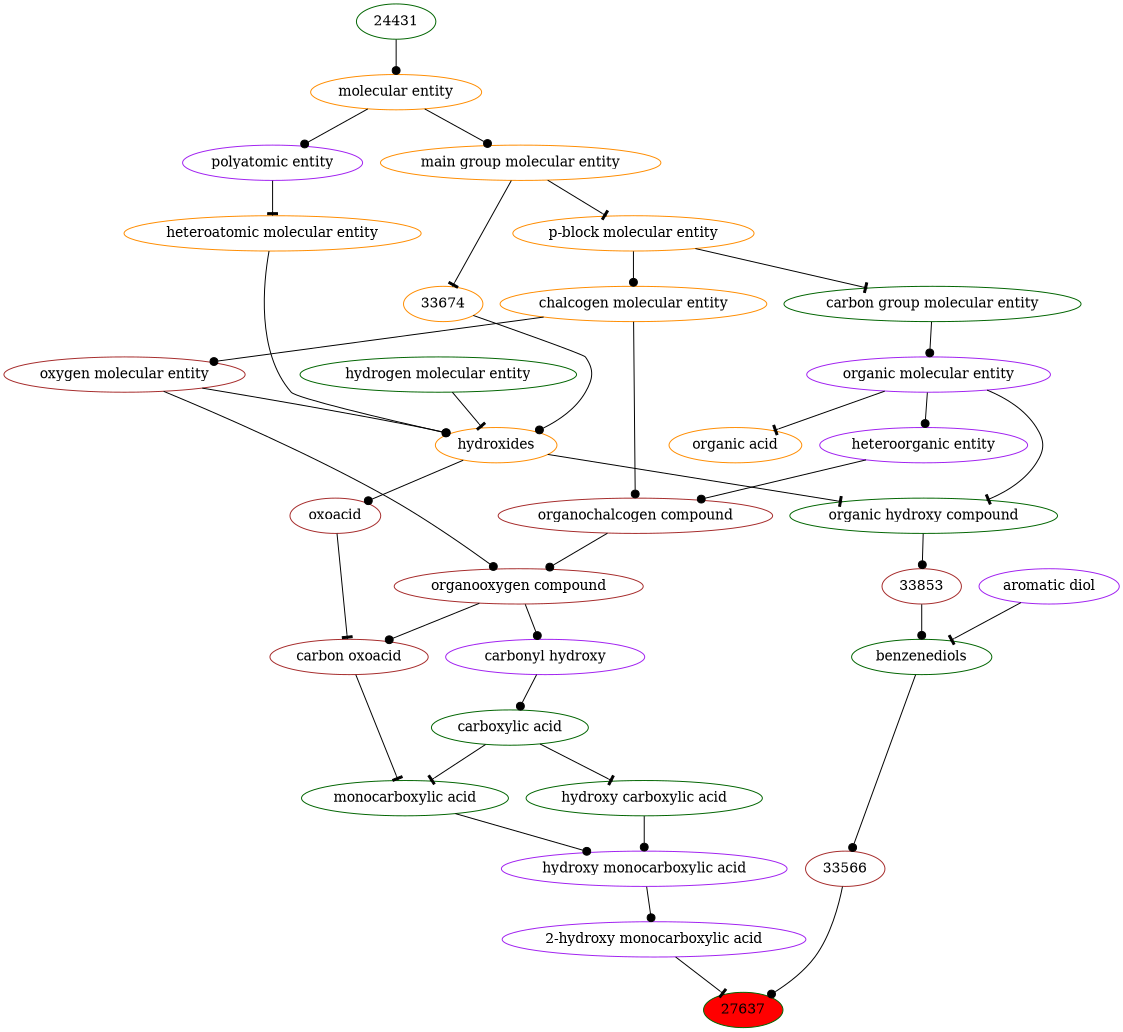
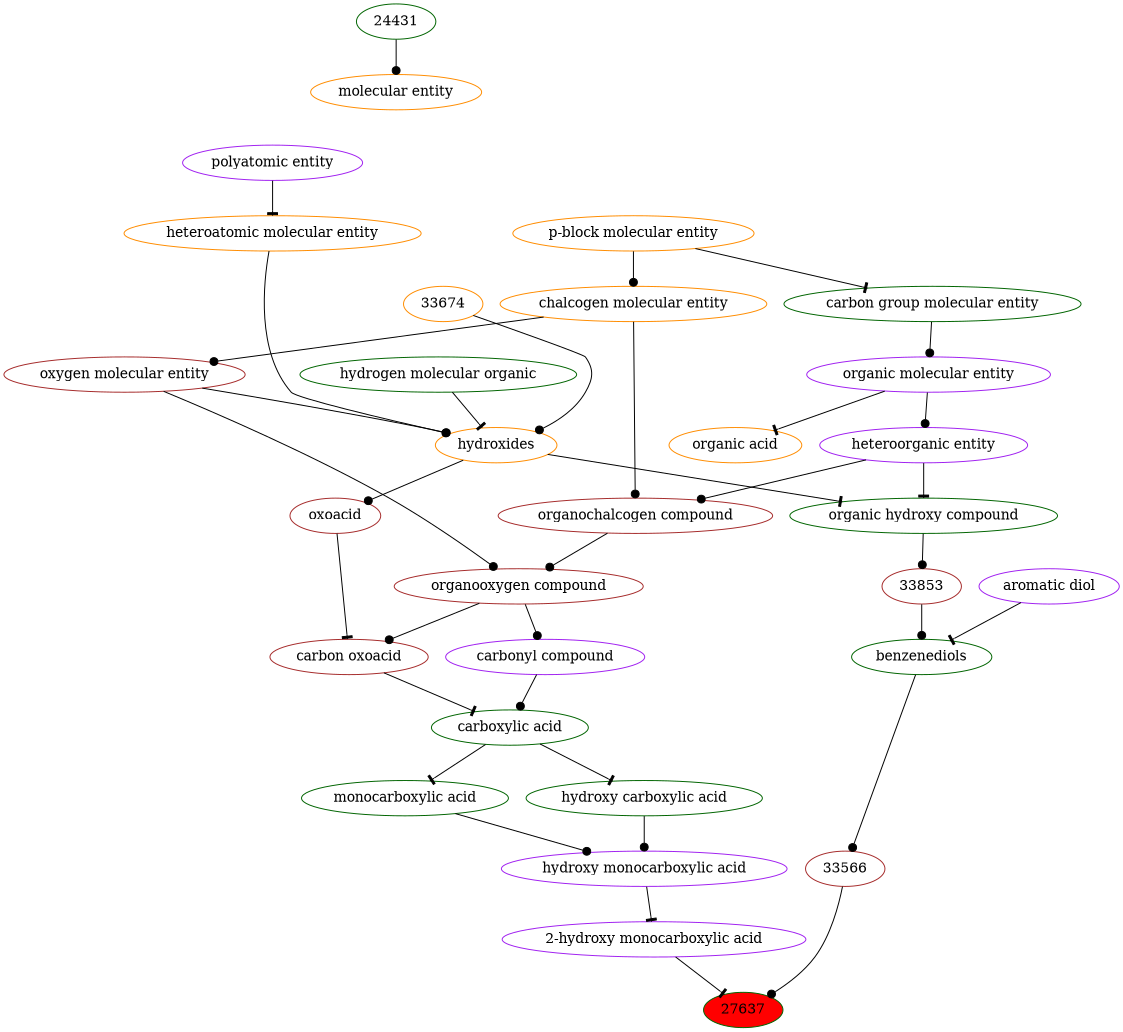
(338, 125) -> none
(521, 163) -> none
(438, 375) -> (438, 375)
(1043, 443) -> (924, 478)
(545, 657) -> (545, 657)
(376, 725) -> (427, 691)
(649, 902) -> (649, 902)
